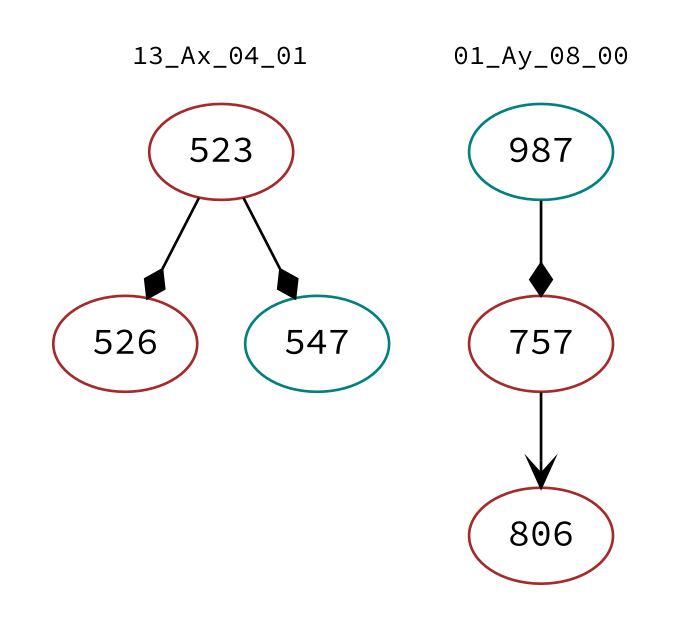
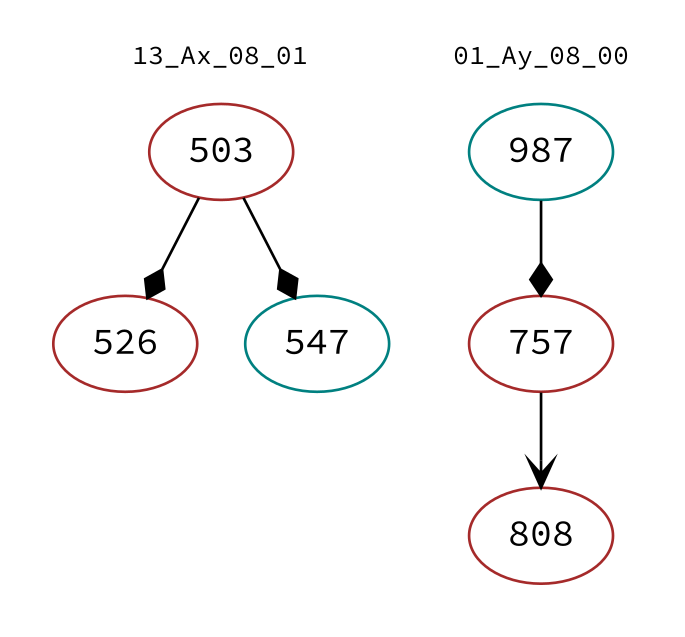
(221, 57) -> (221, 57)
(221, 152) -> (221, 152)
(541, 536) -> (541, 536)
